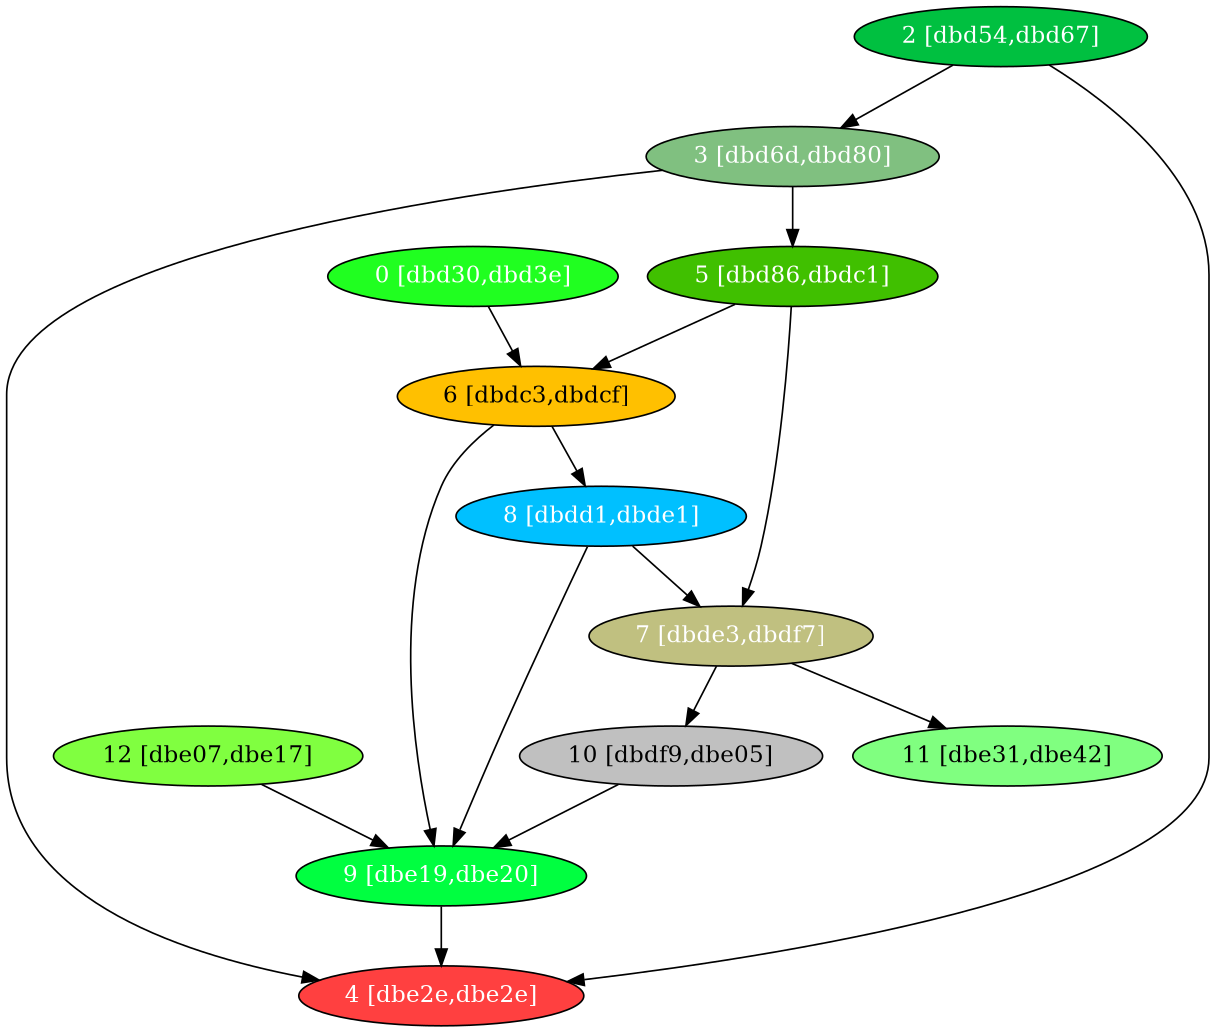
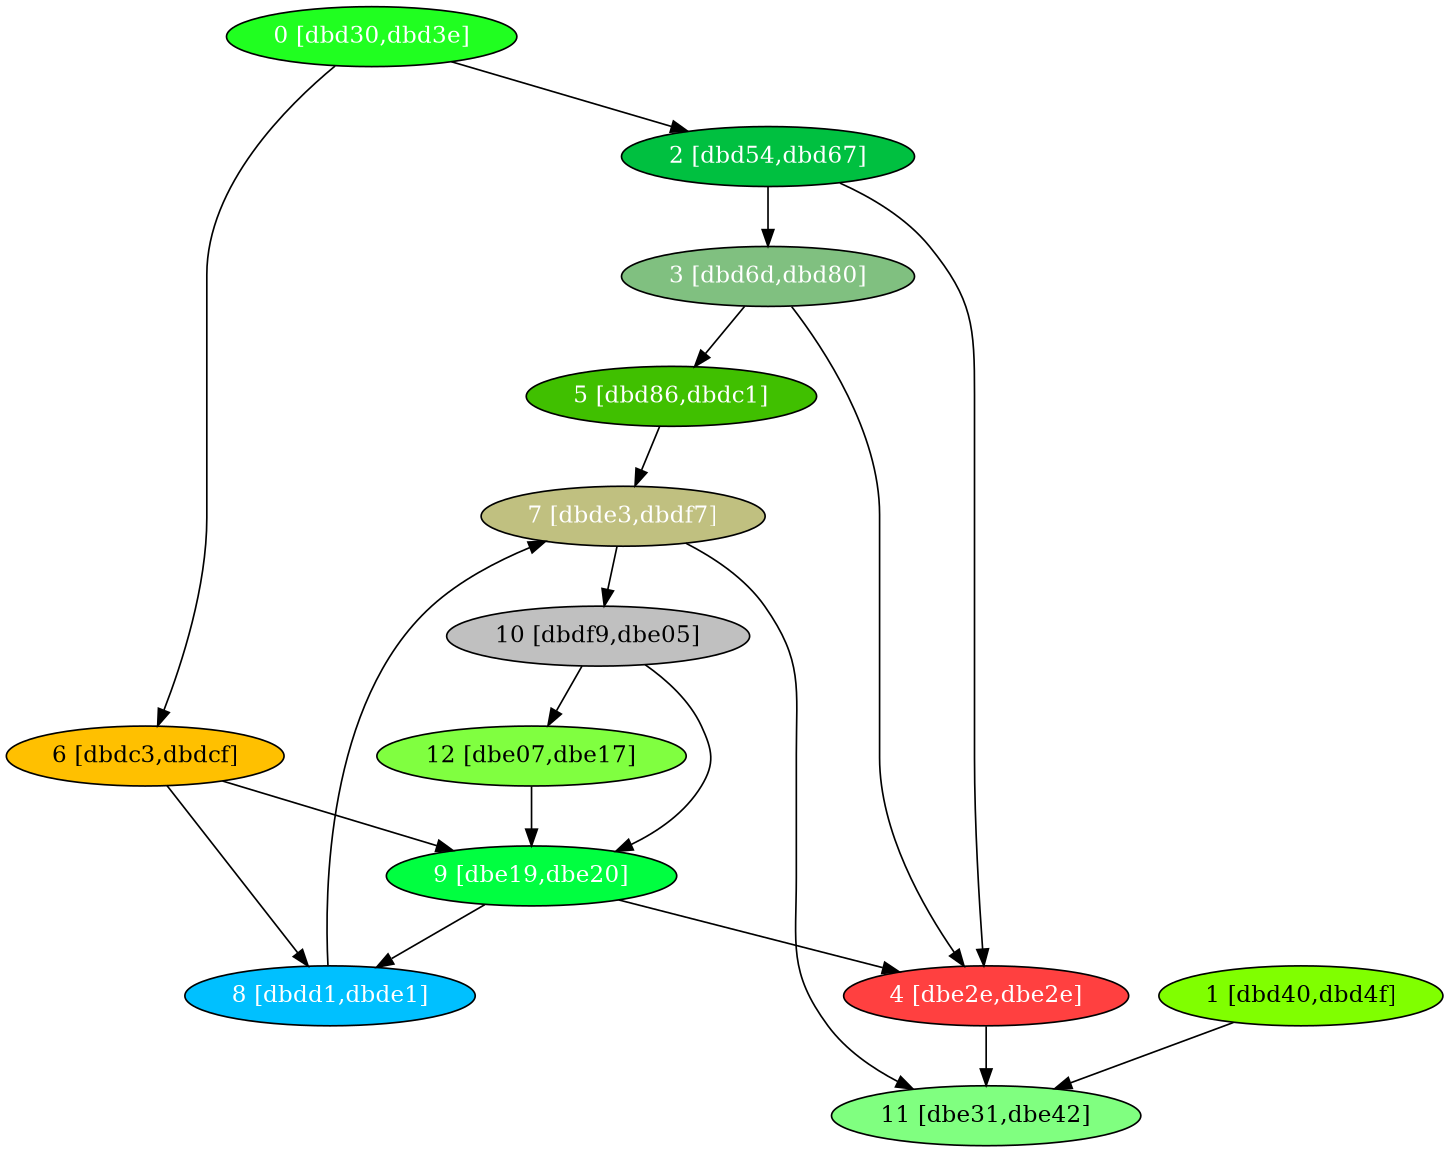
none -> (561, 94)
(672, 333) -> none
(522, 687) -> (438, 932)
none -> (569, 688)
none -> (1301, 996)
none -> (986, 1048)
